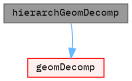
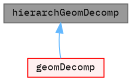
(72, 36) -> (59, 46)
